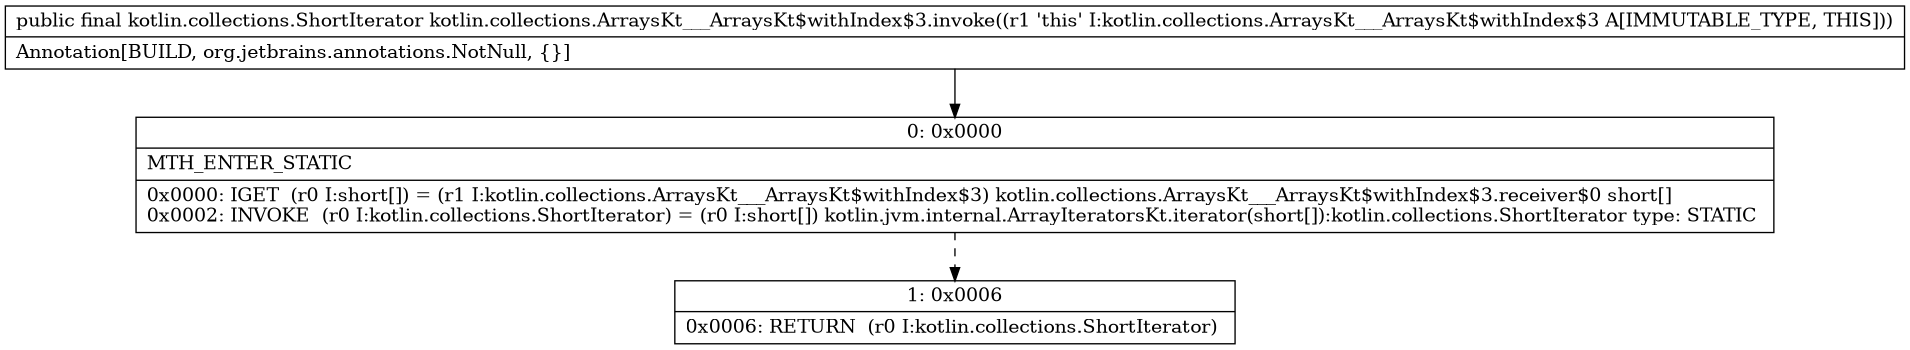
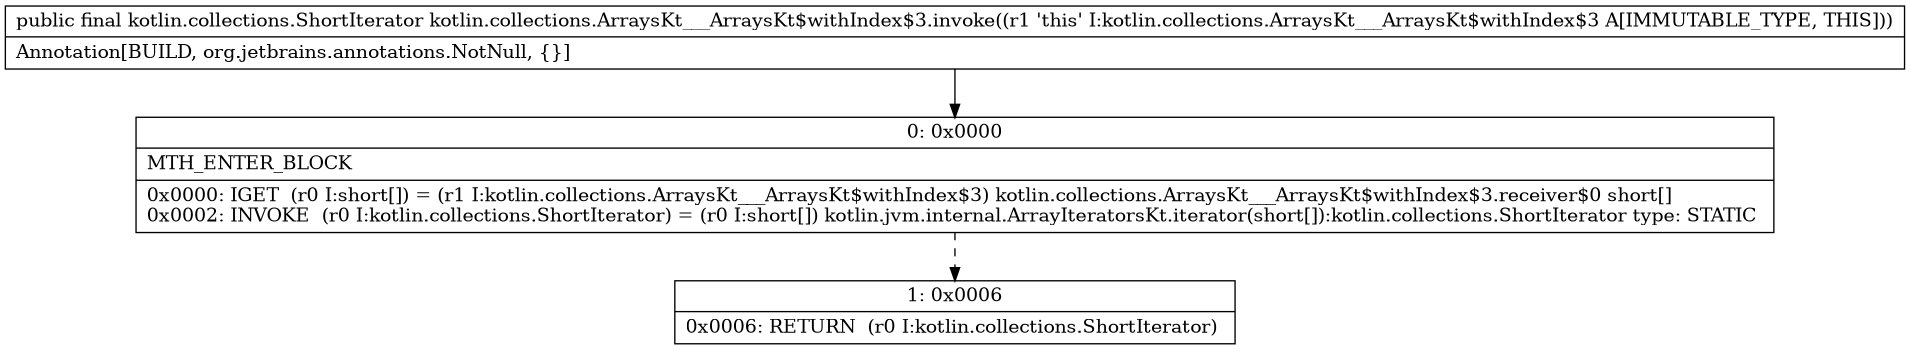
(250, 164) -> (250, 164)
